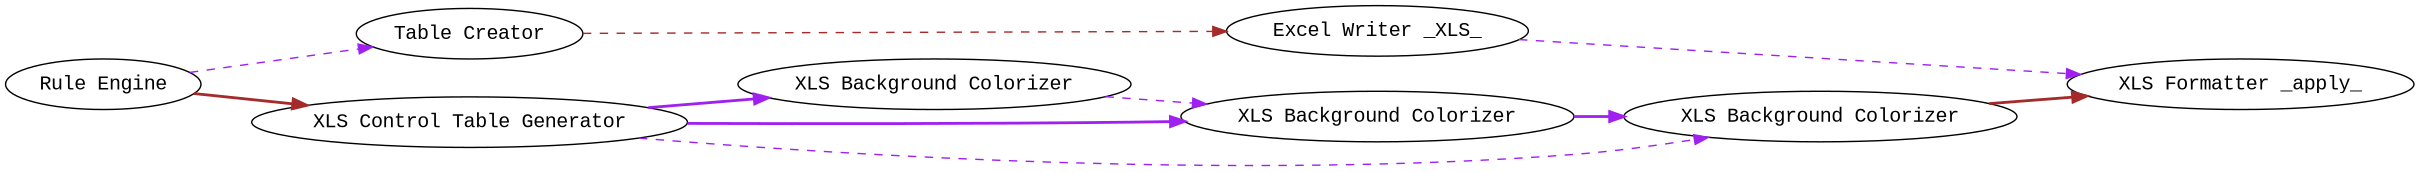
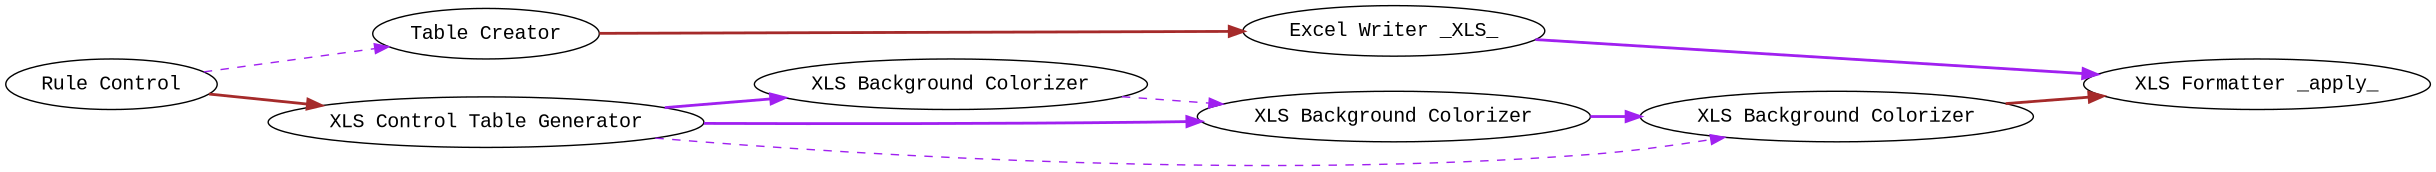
(898, 32) -> (914, 32)
(1793, 57) -> (1809, 57)
(103, 84) -> (111, 84)
